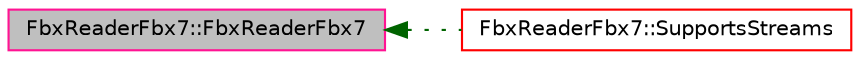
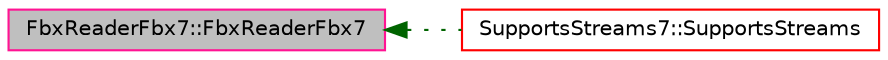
(657, 30) -> (671, 30)
